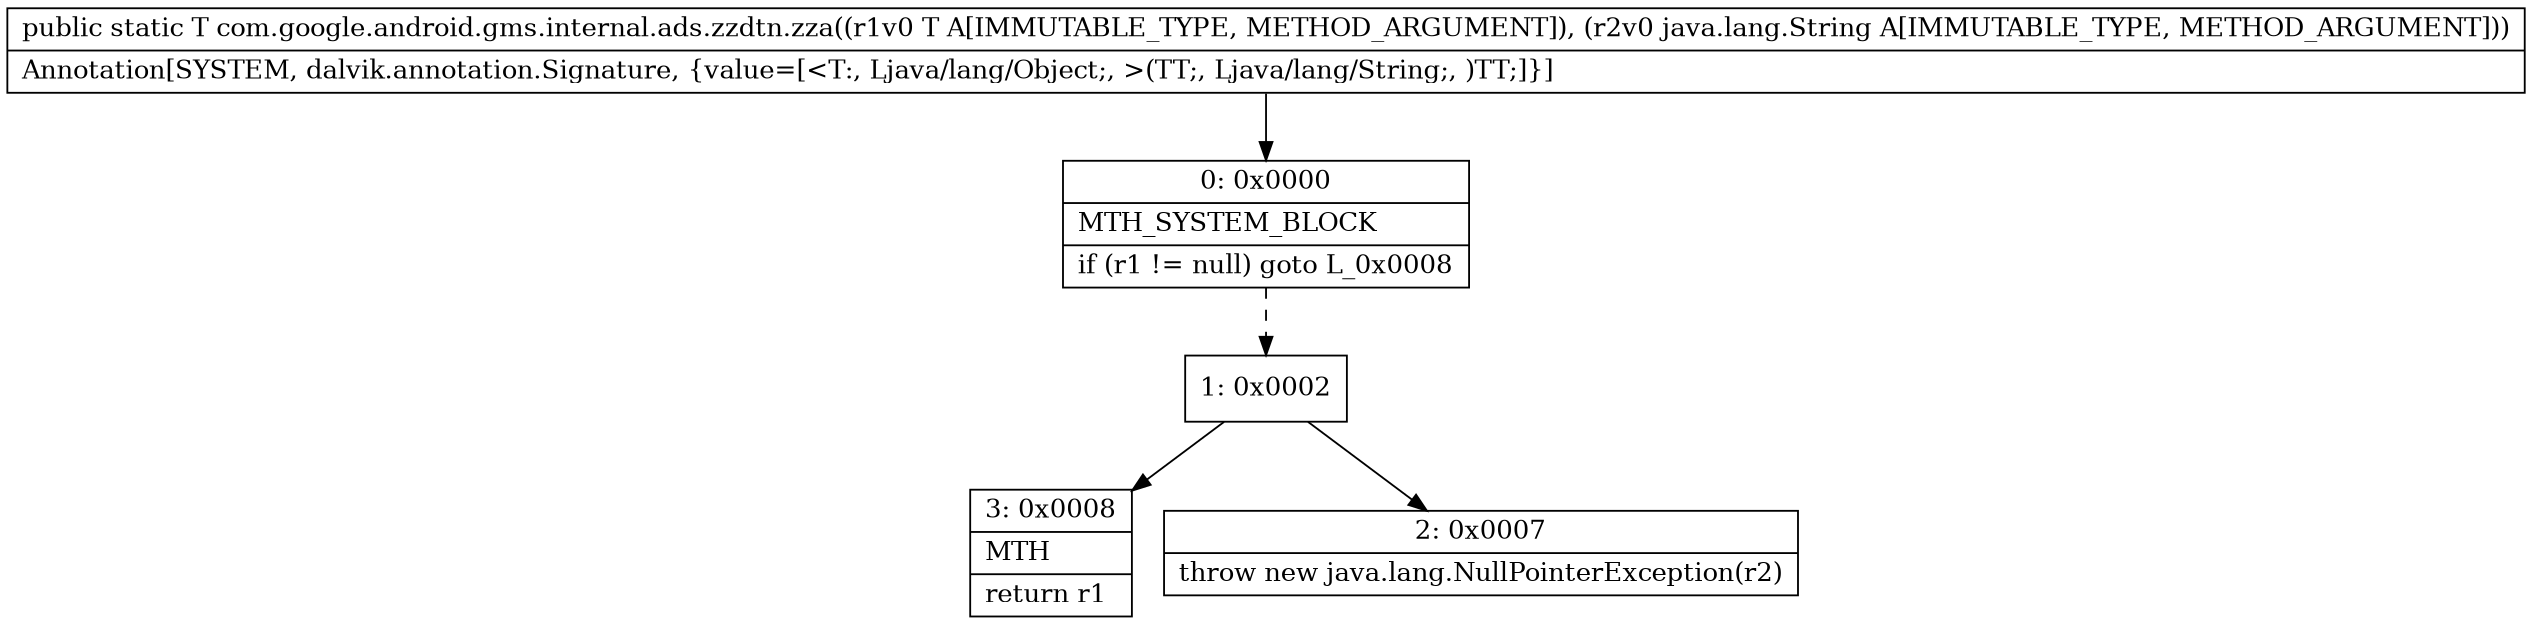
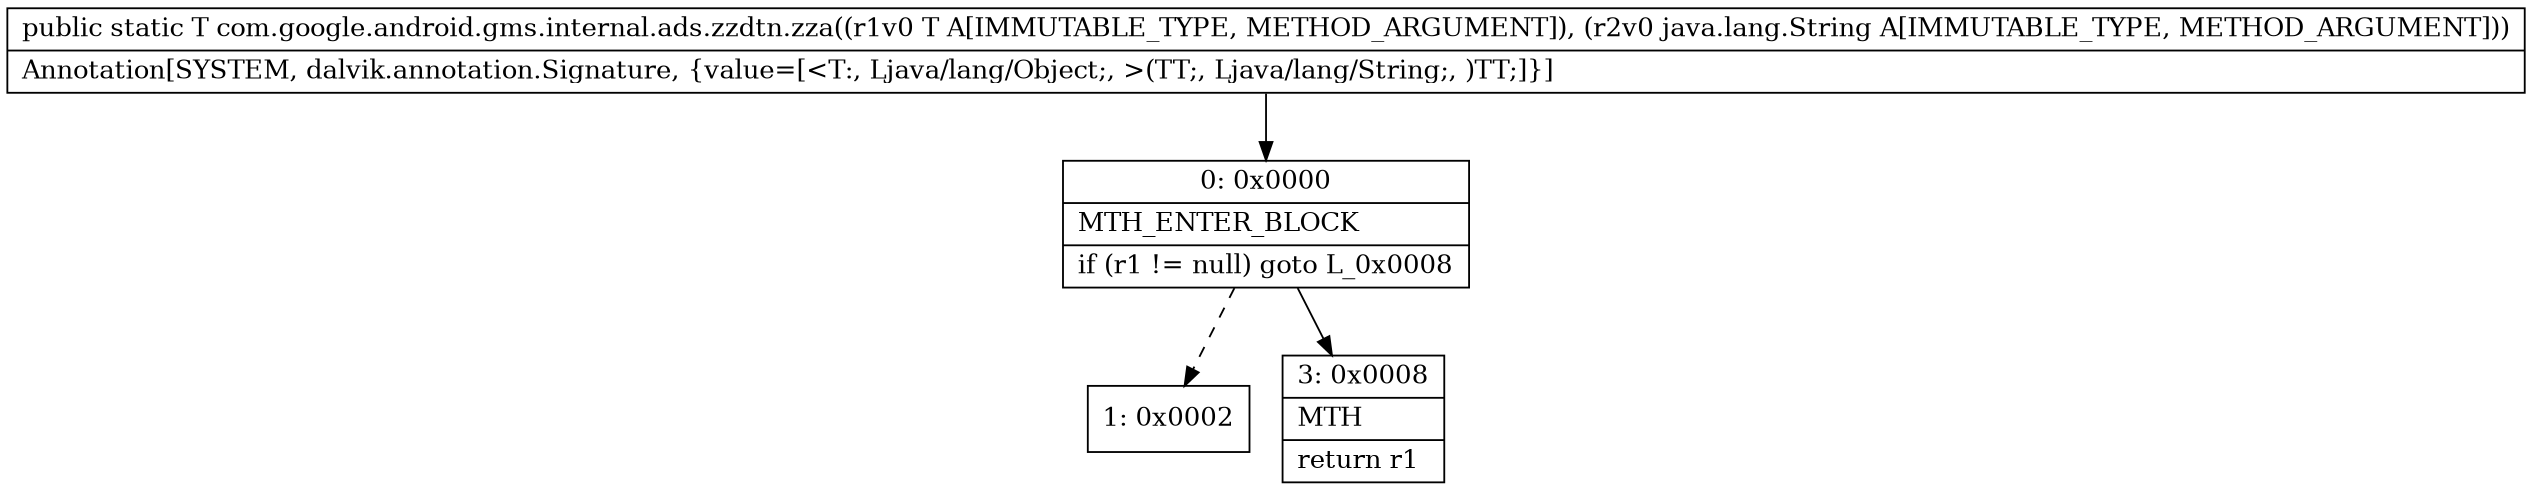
(1227, 223) -> (1219, 223)
(1186, 451) -> (1311, 313)
(1481, 553) -> none
